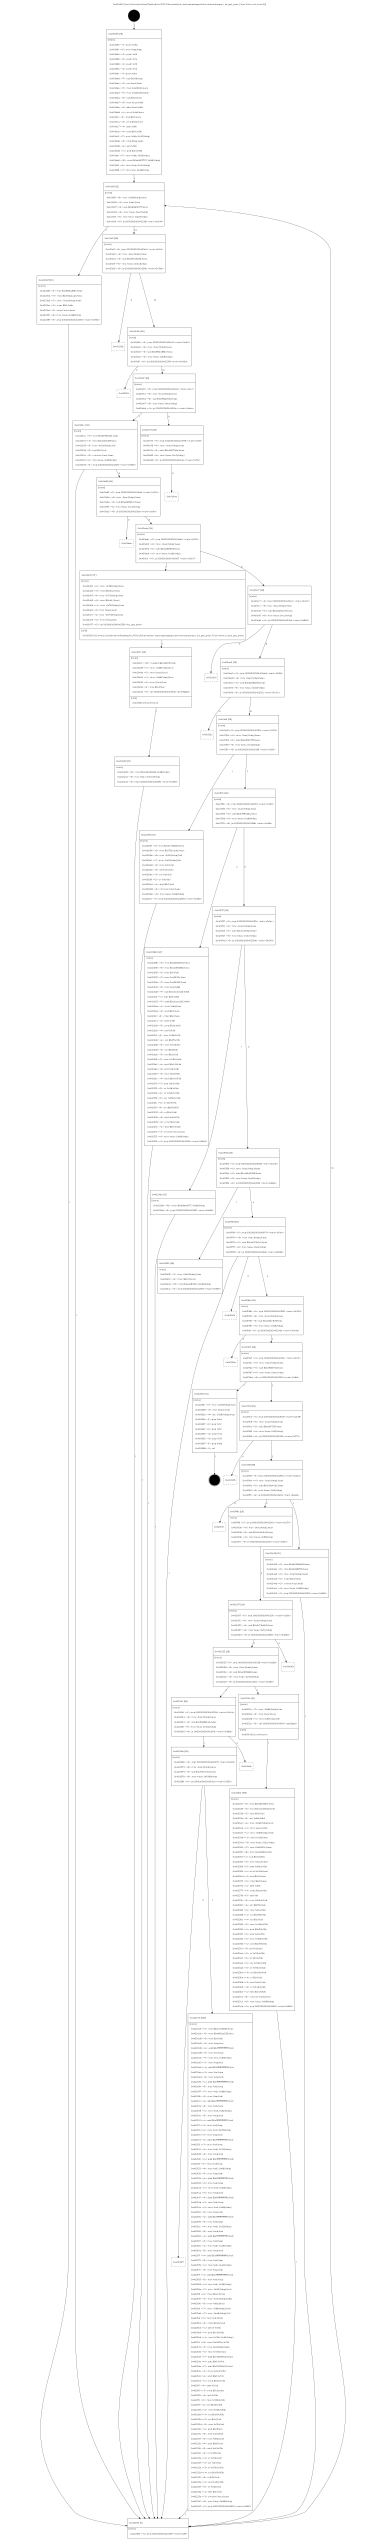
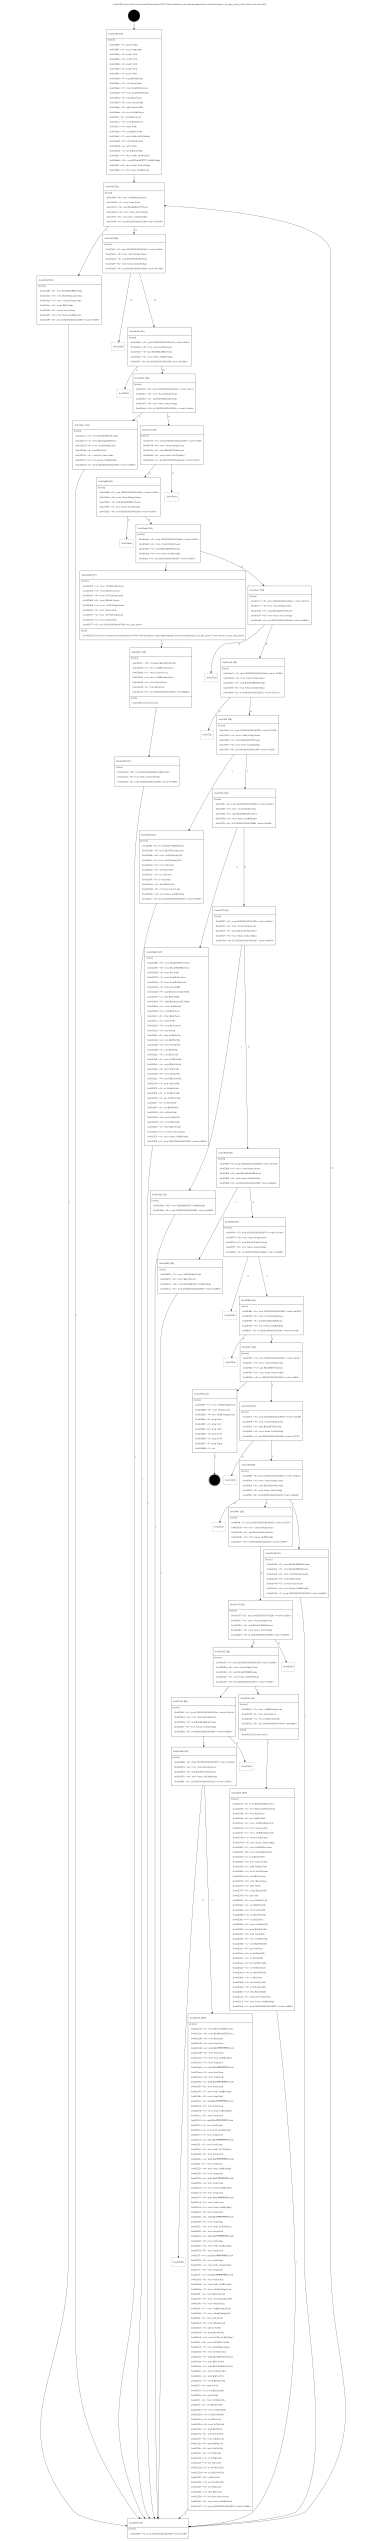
(117, 473) -> (151, 470)
(167, 1882) -> (161, 1903)
